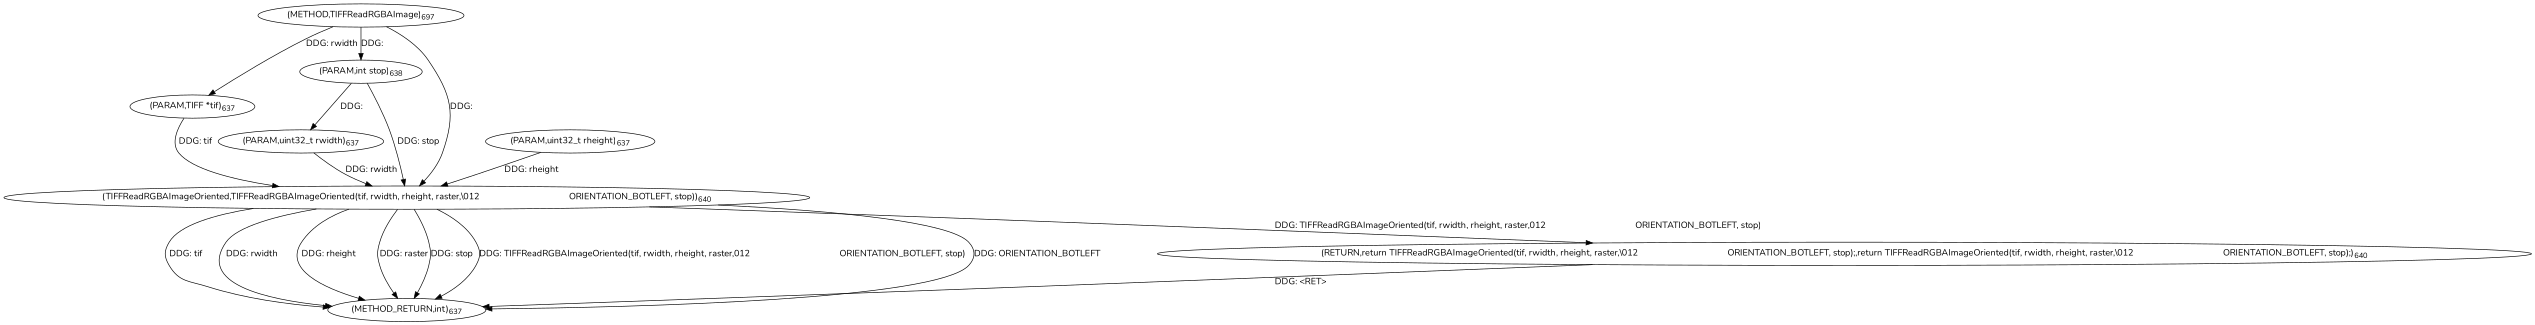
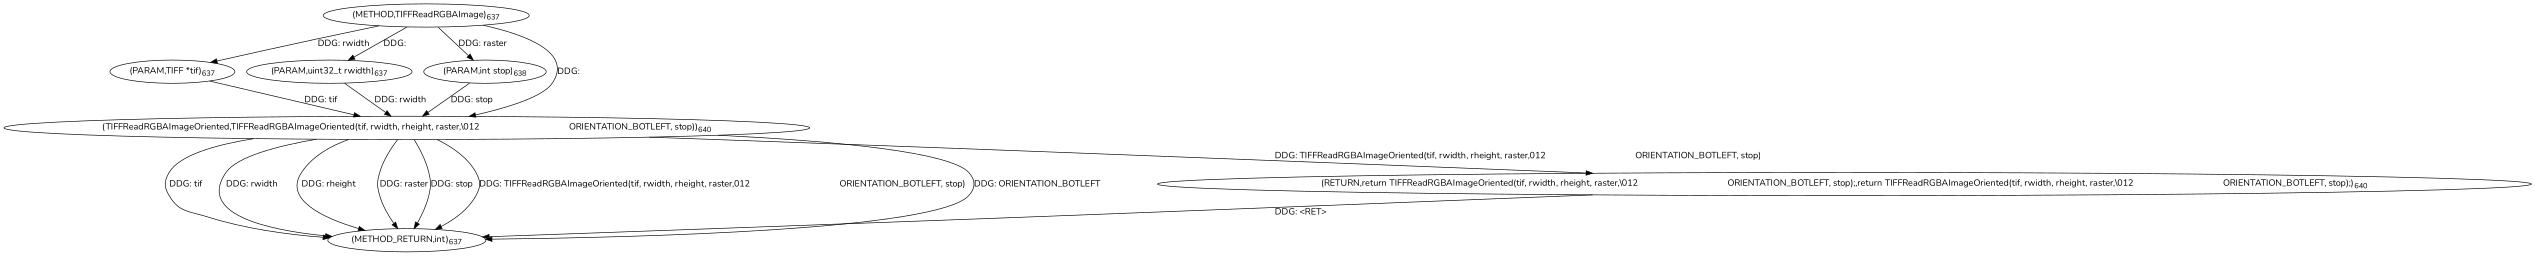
(428, 15) -> (493, 15)
(374, 44) -> (483, 44)
(333, 104) -> (381, 42)
(570, 141) -> none
